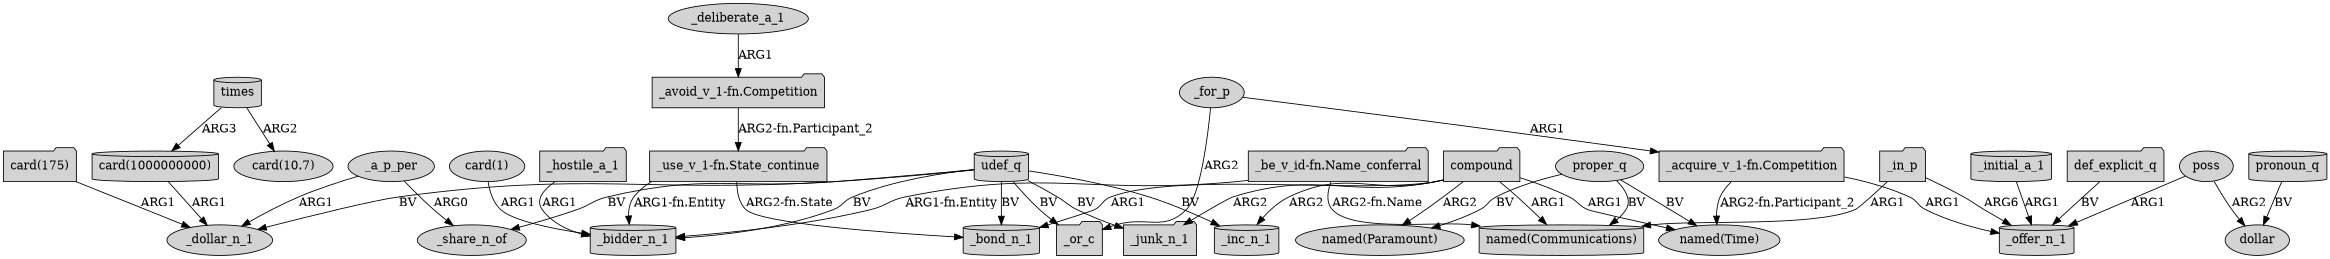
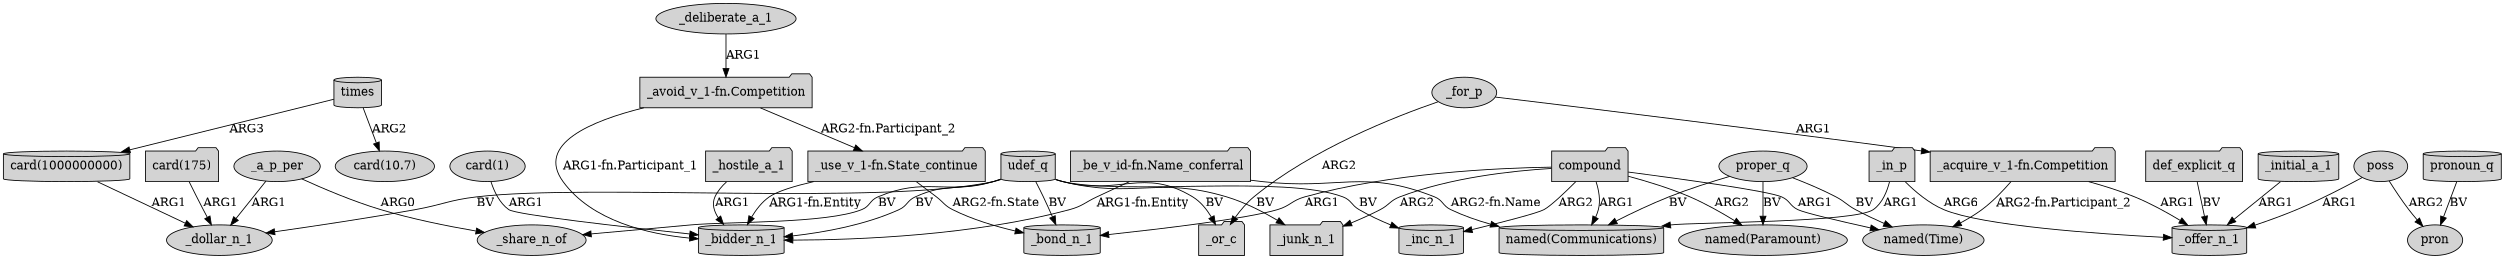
none -> (567, 186)
(2257, 240) -> (2435, 240)
